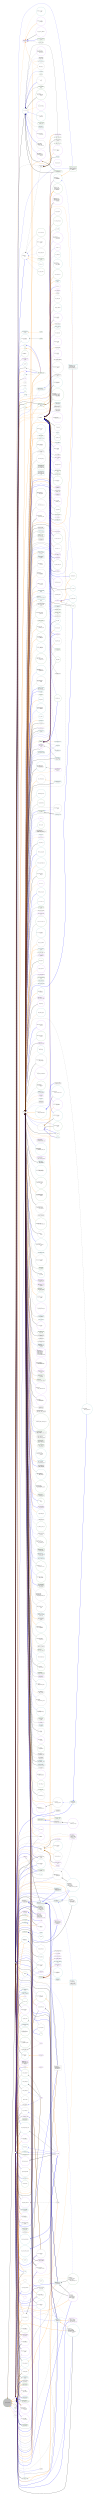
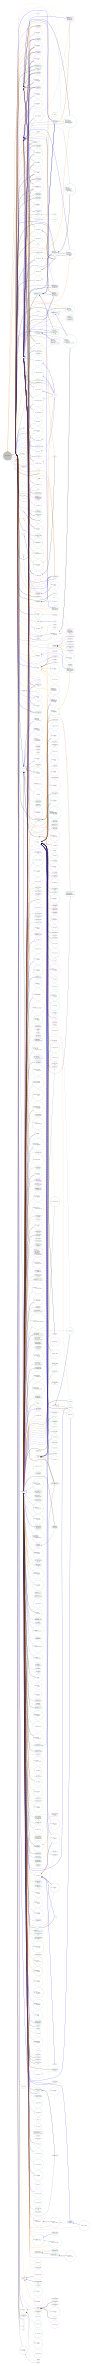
(25, 2139) -> none
